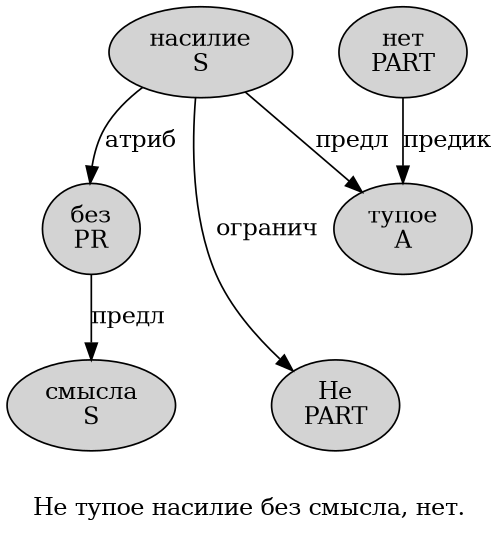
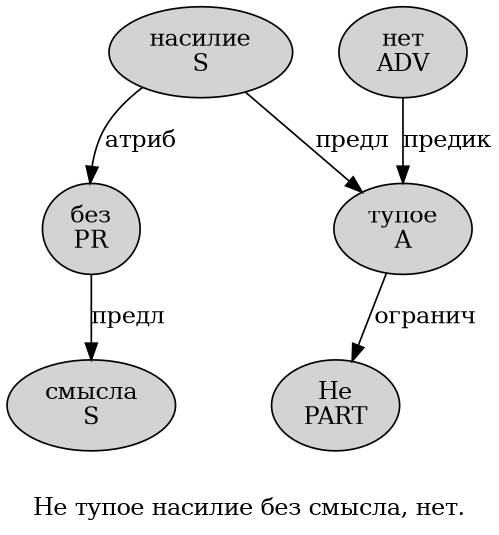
(403, 52) -> (403, 52)
(205, 240) -> (372, 309)
